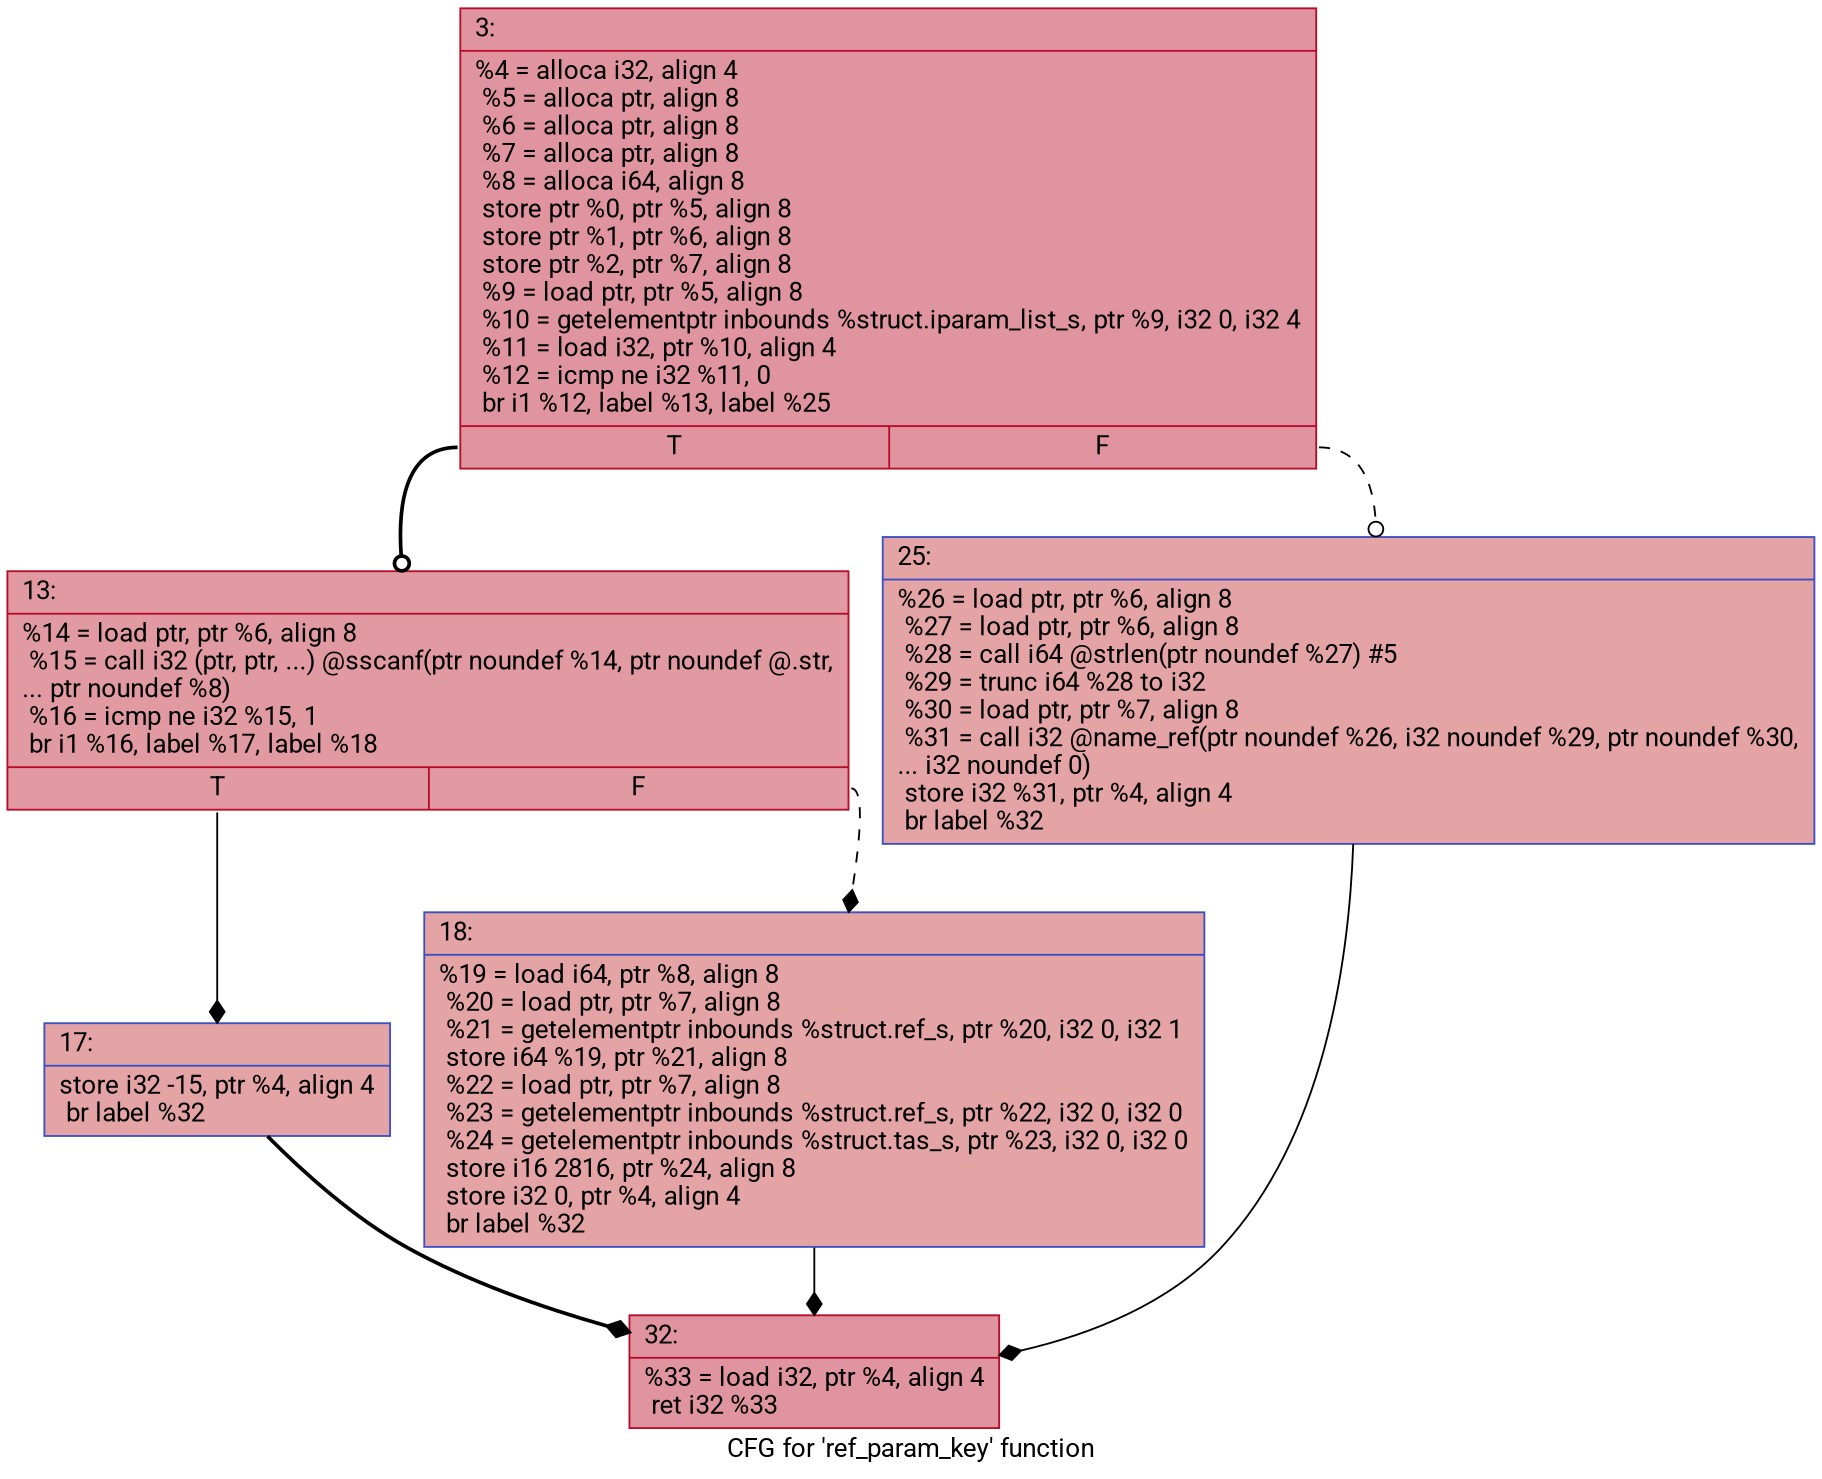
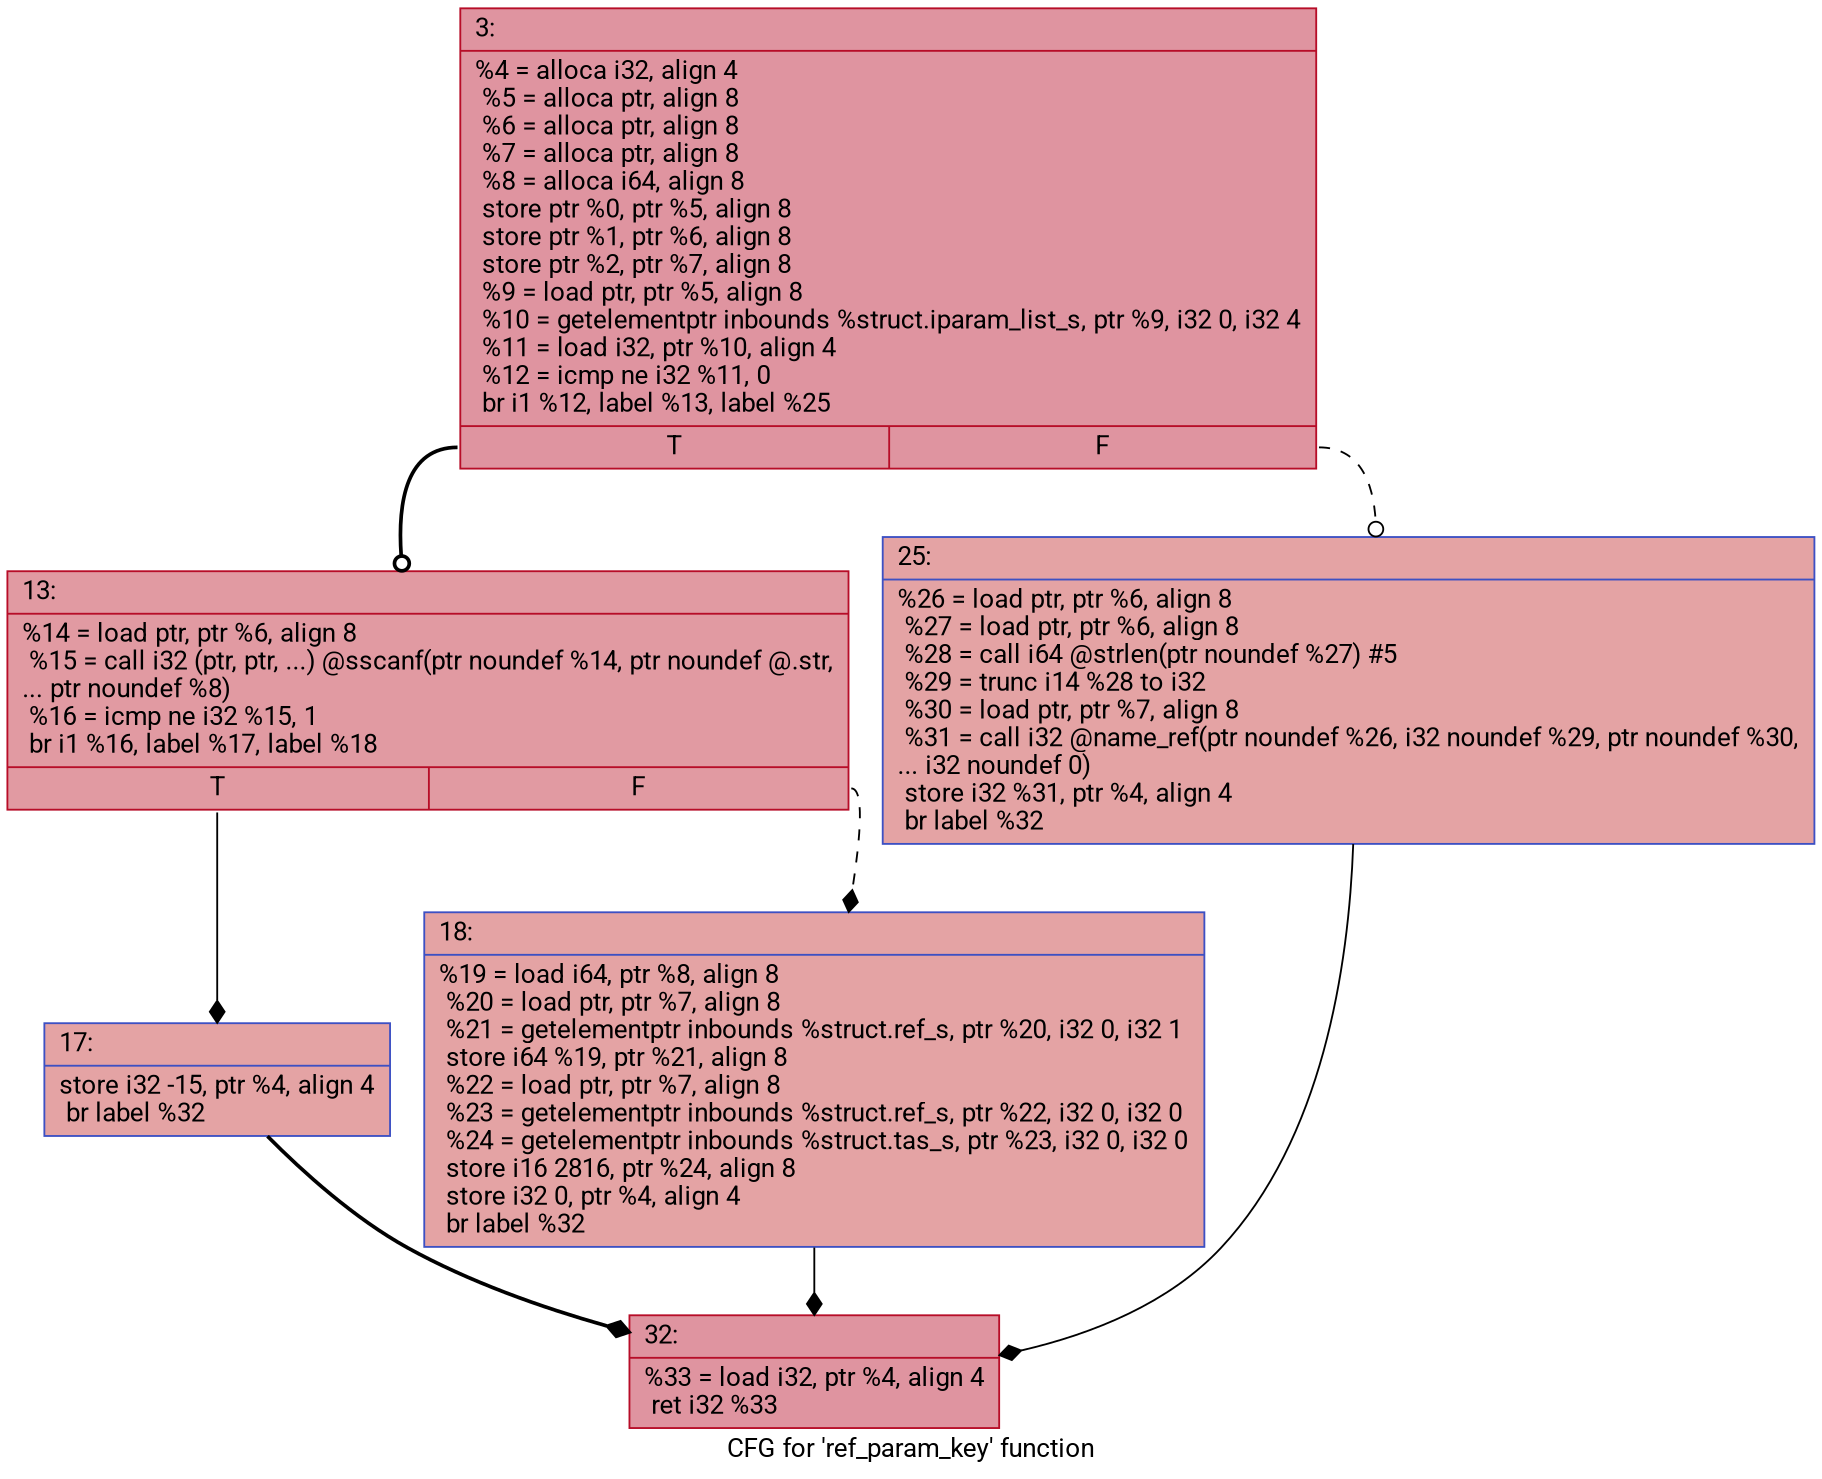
(1052, 683) -> (1052, 683)
